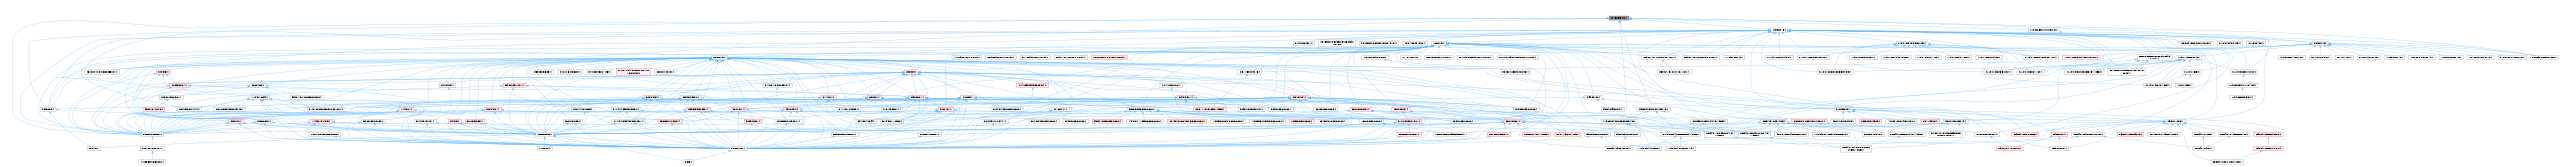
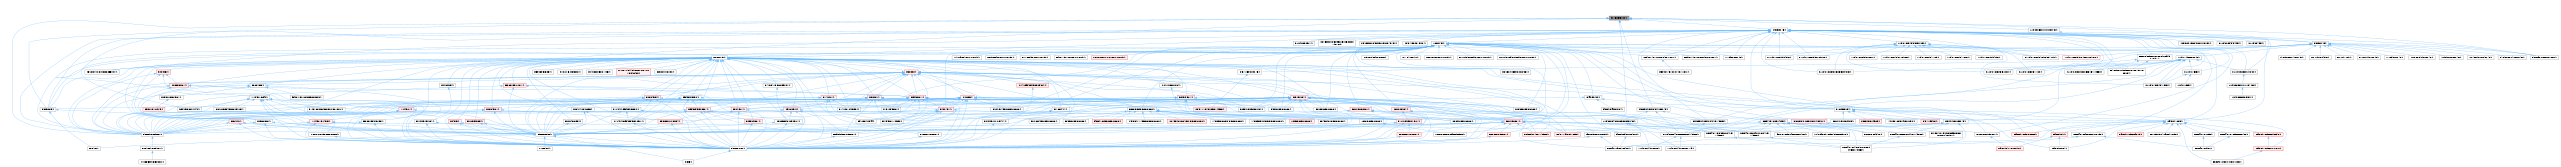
(1443, 65) -> (1371, 65)
(587, 128) -> (685, 128)
(619, 143) -> none
